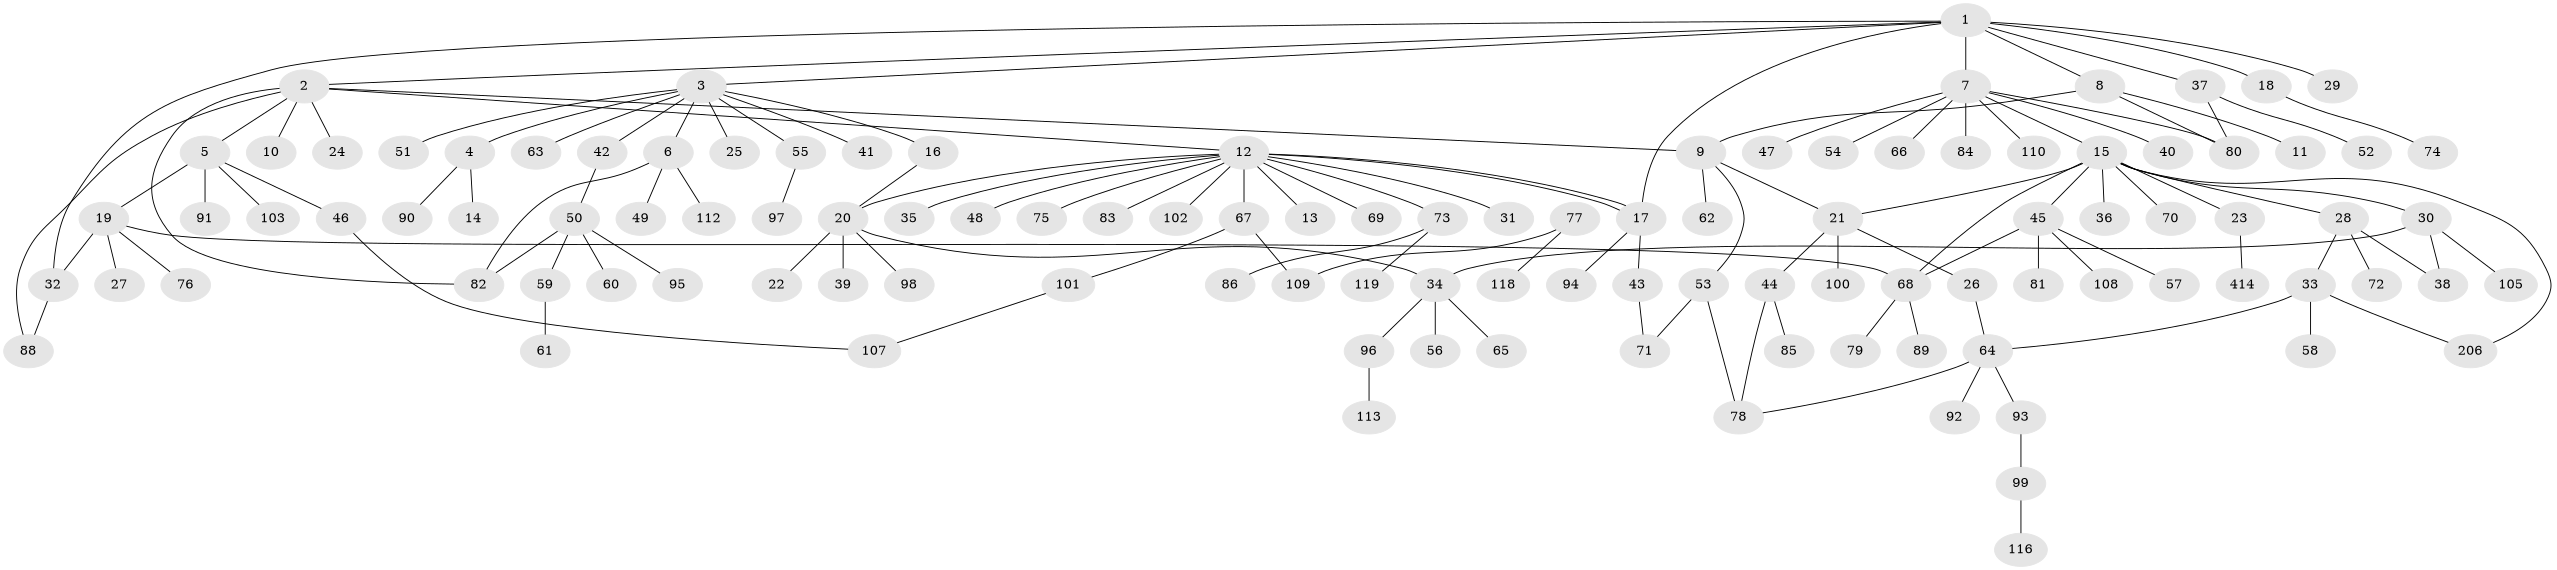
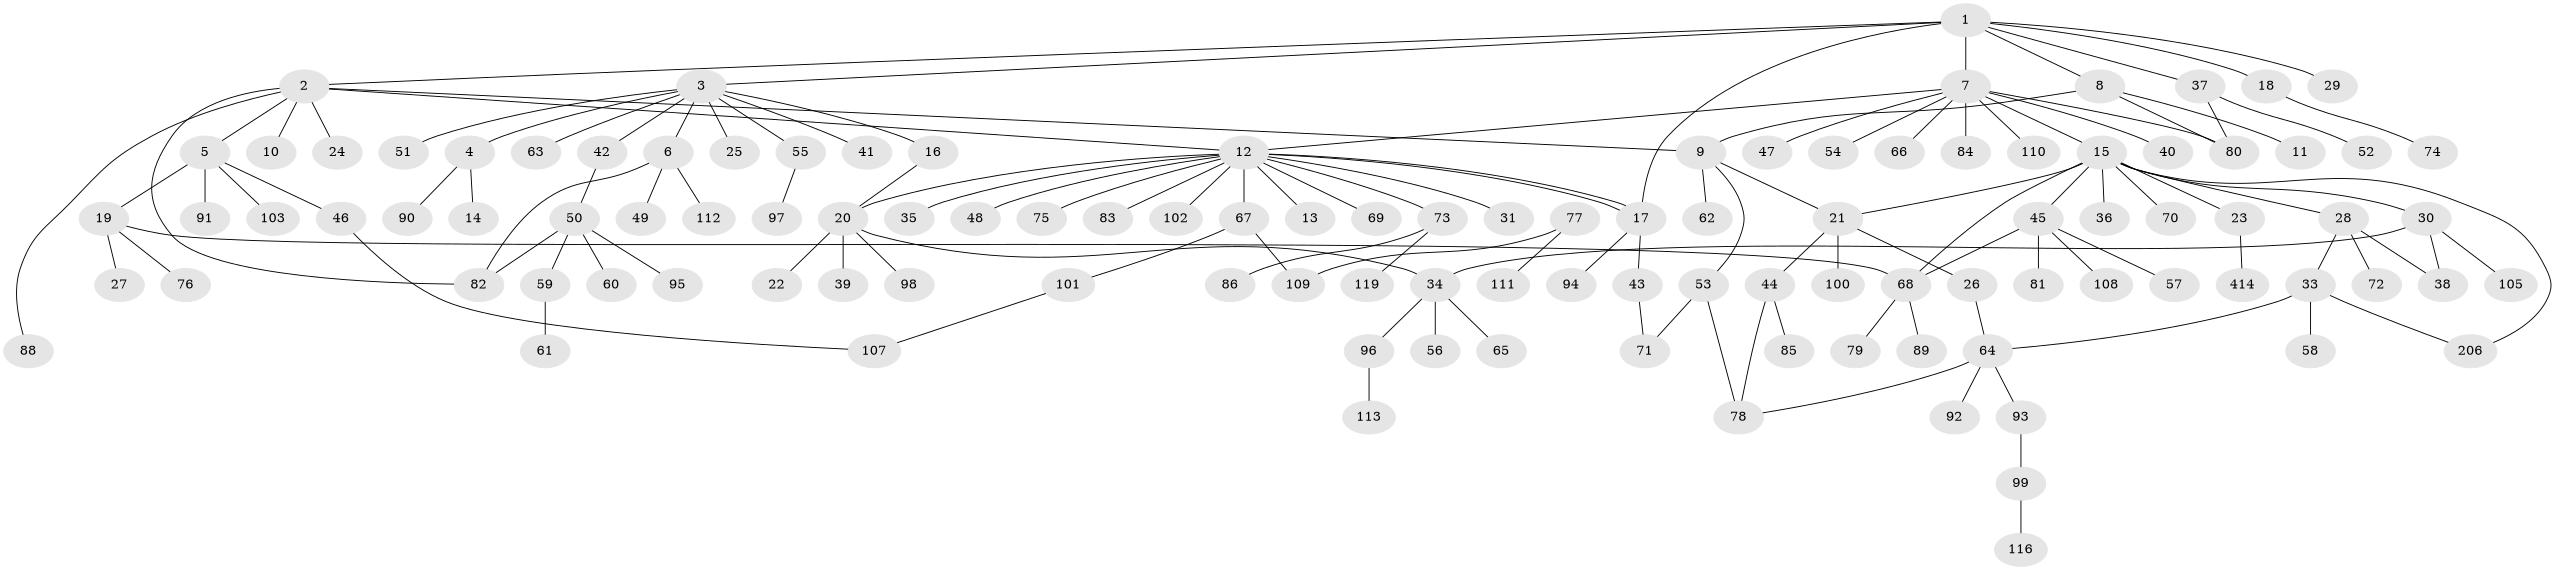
none -> (1605, 120)
(53, 285) -> none
(1503, 285) -> (1503, 285)
